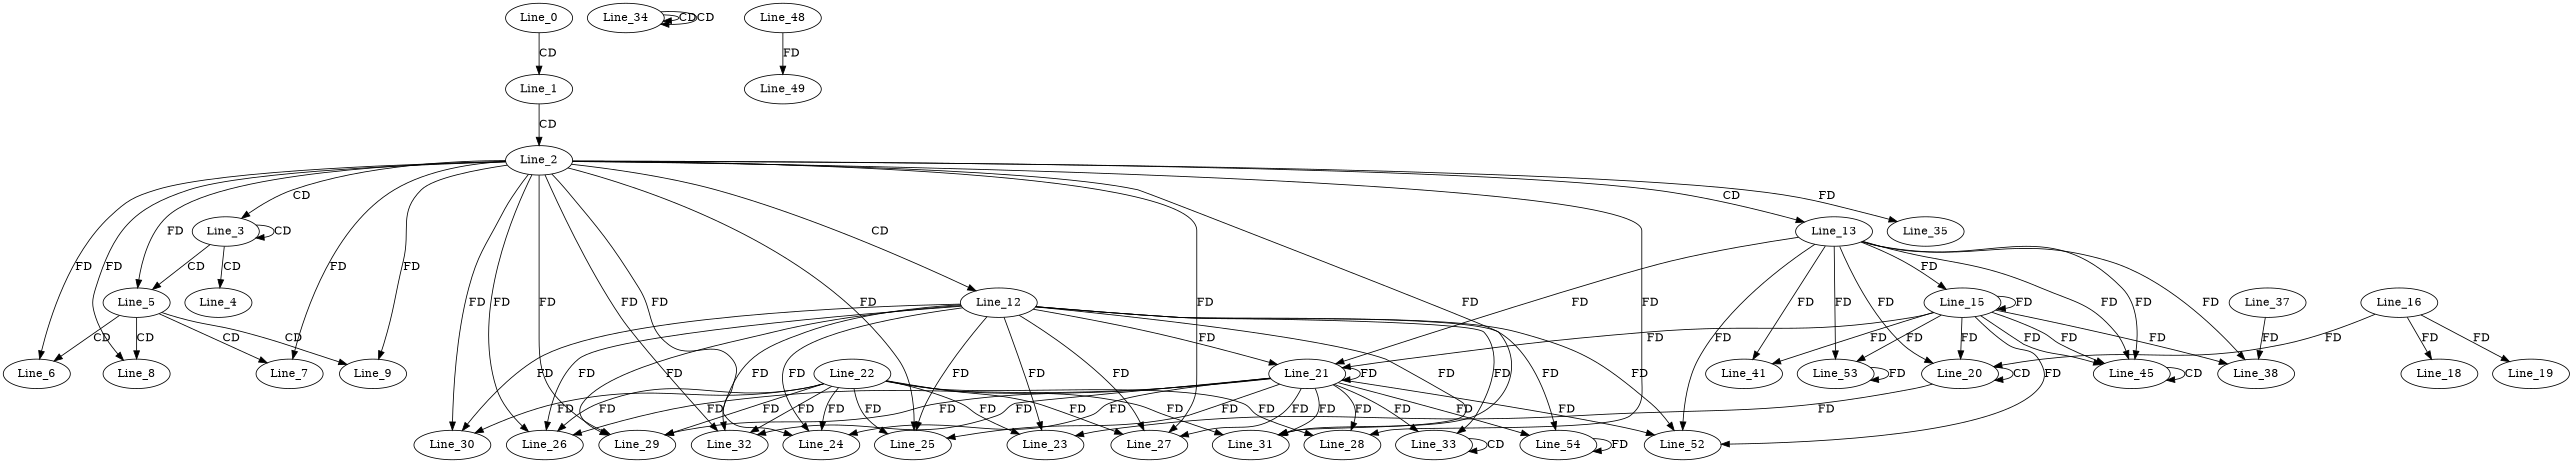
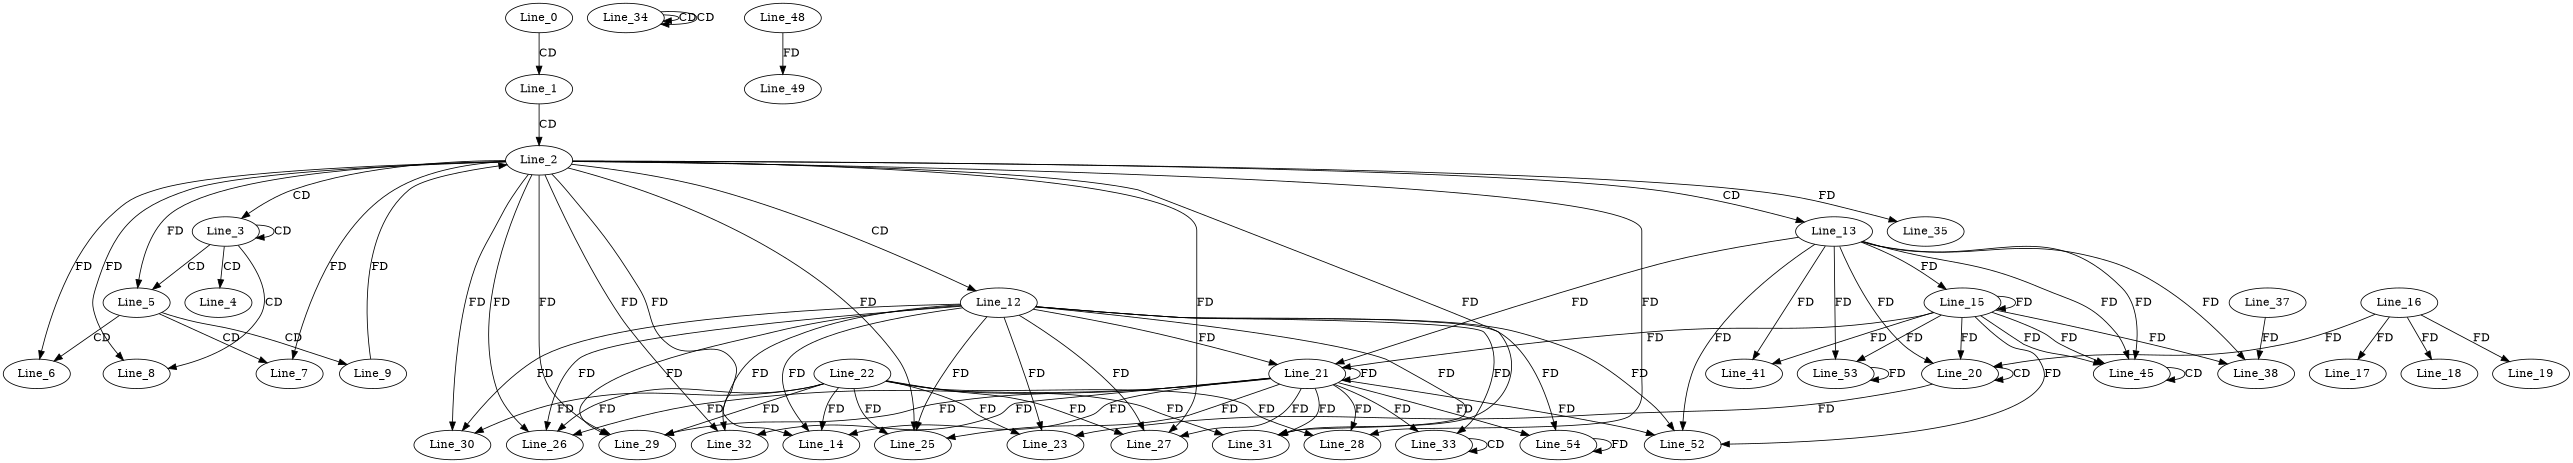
(406, 225) -> (384, 224)
(137, 334) -> (254, 325)
none -> (2348, 374)
(798, 405) -> none
(821, 445) -> (821, 445)
